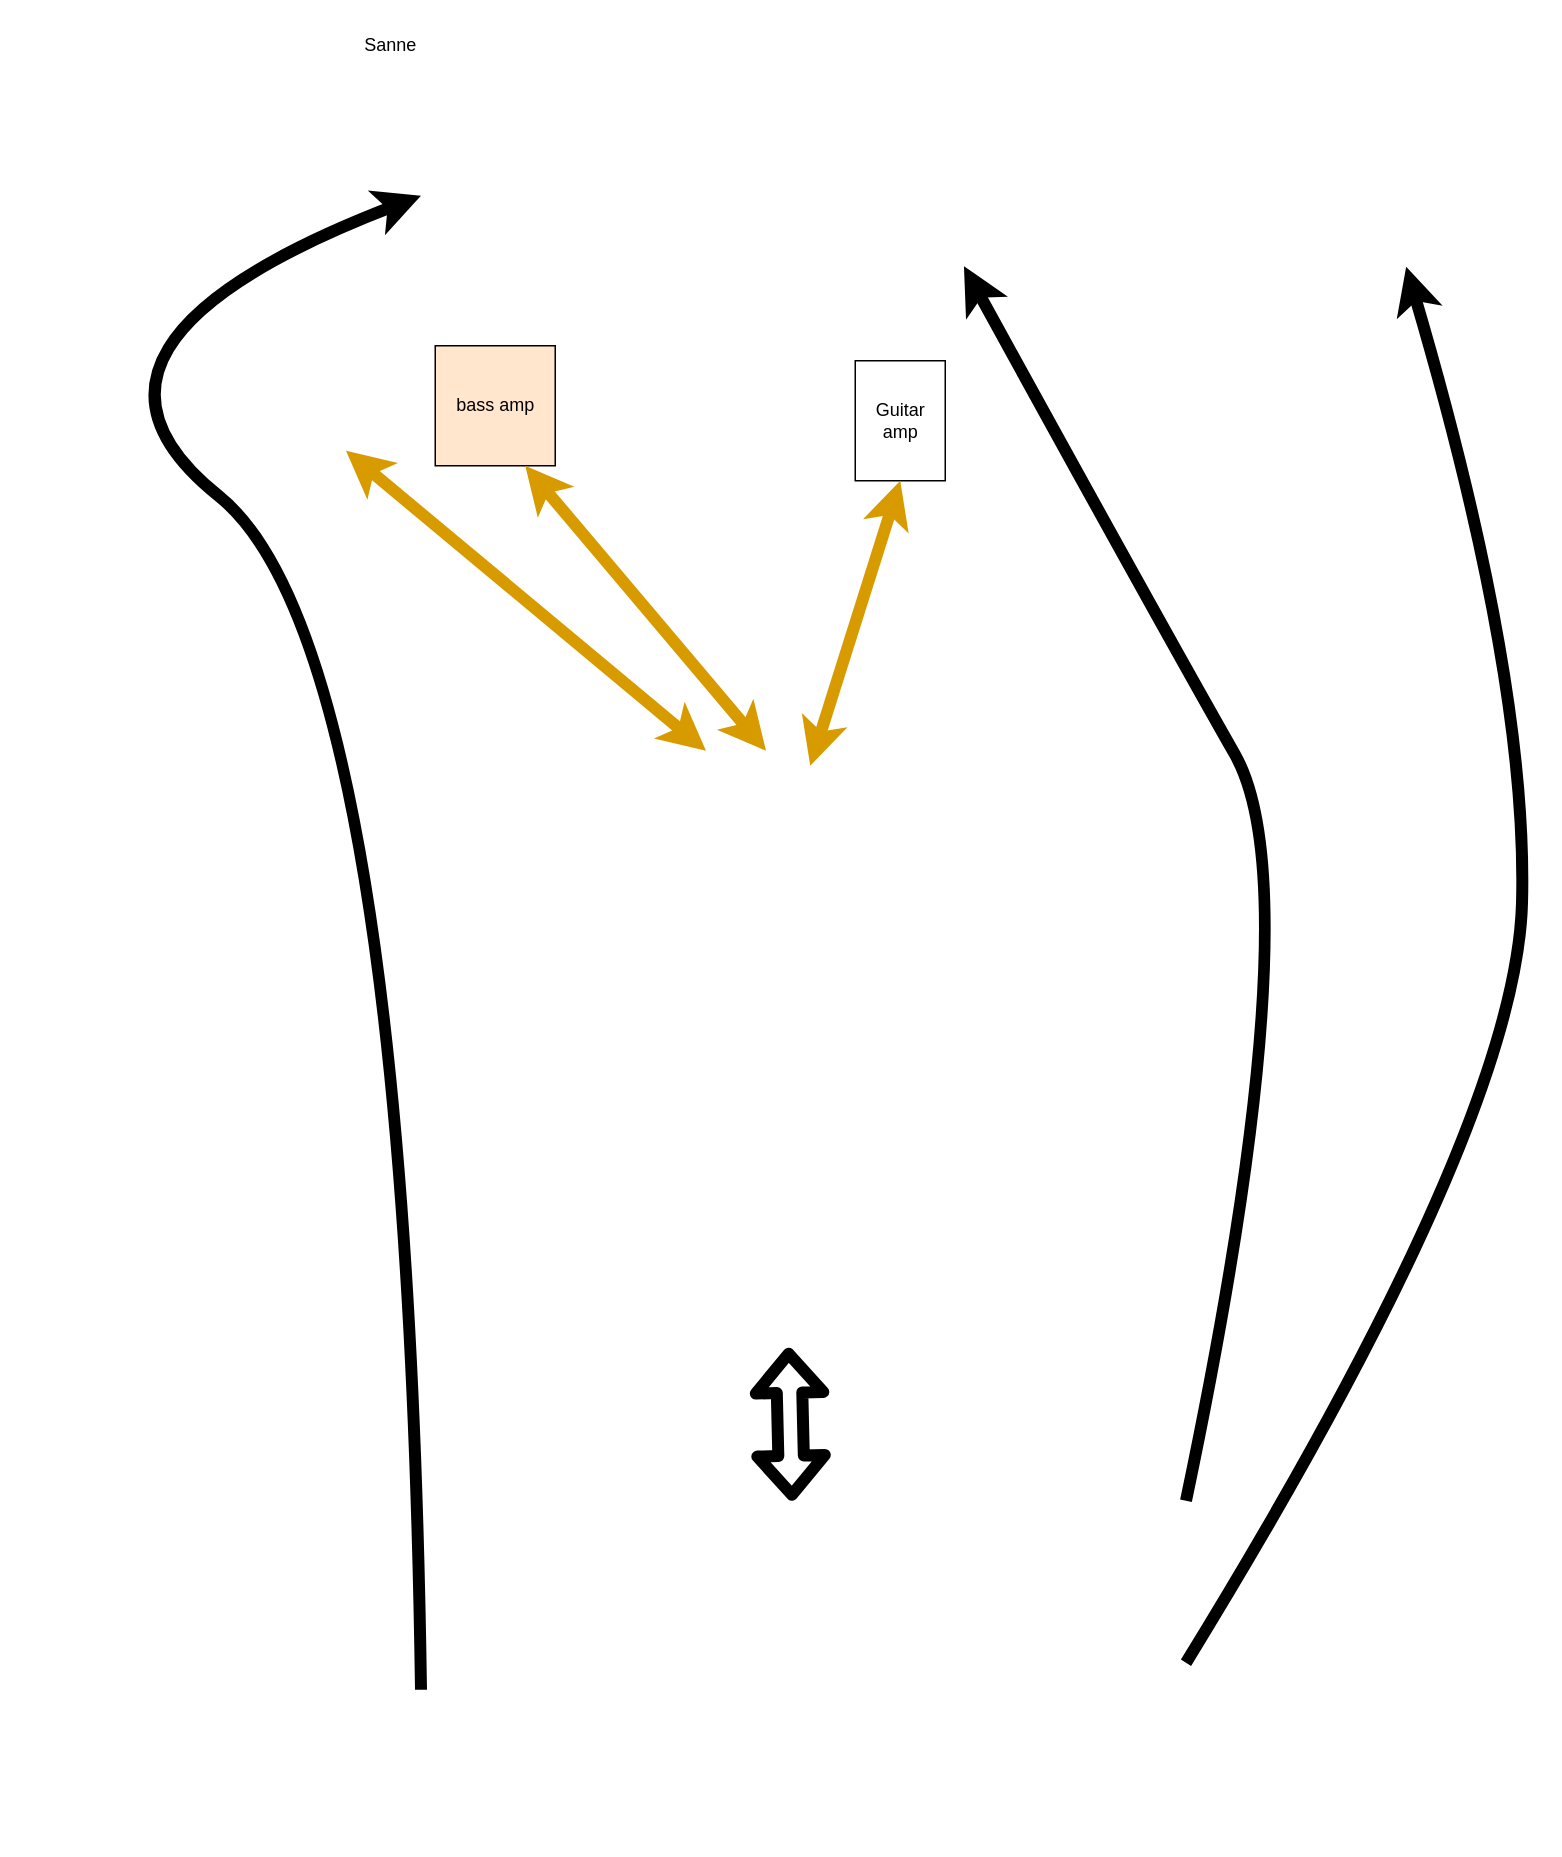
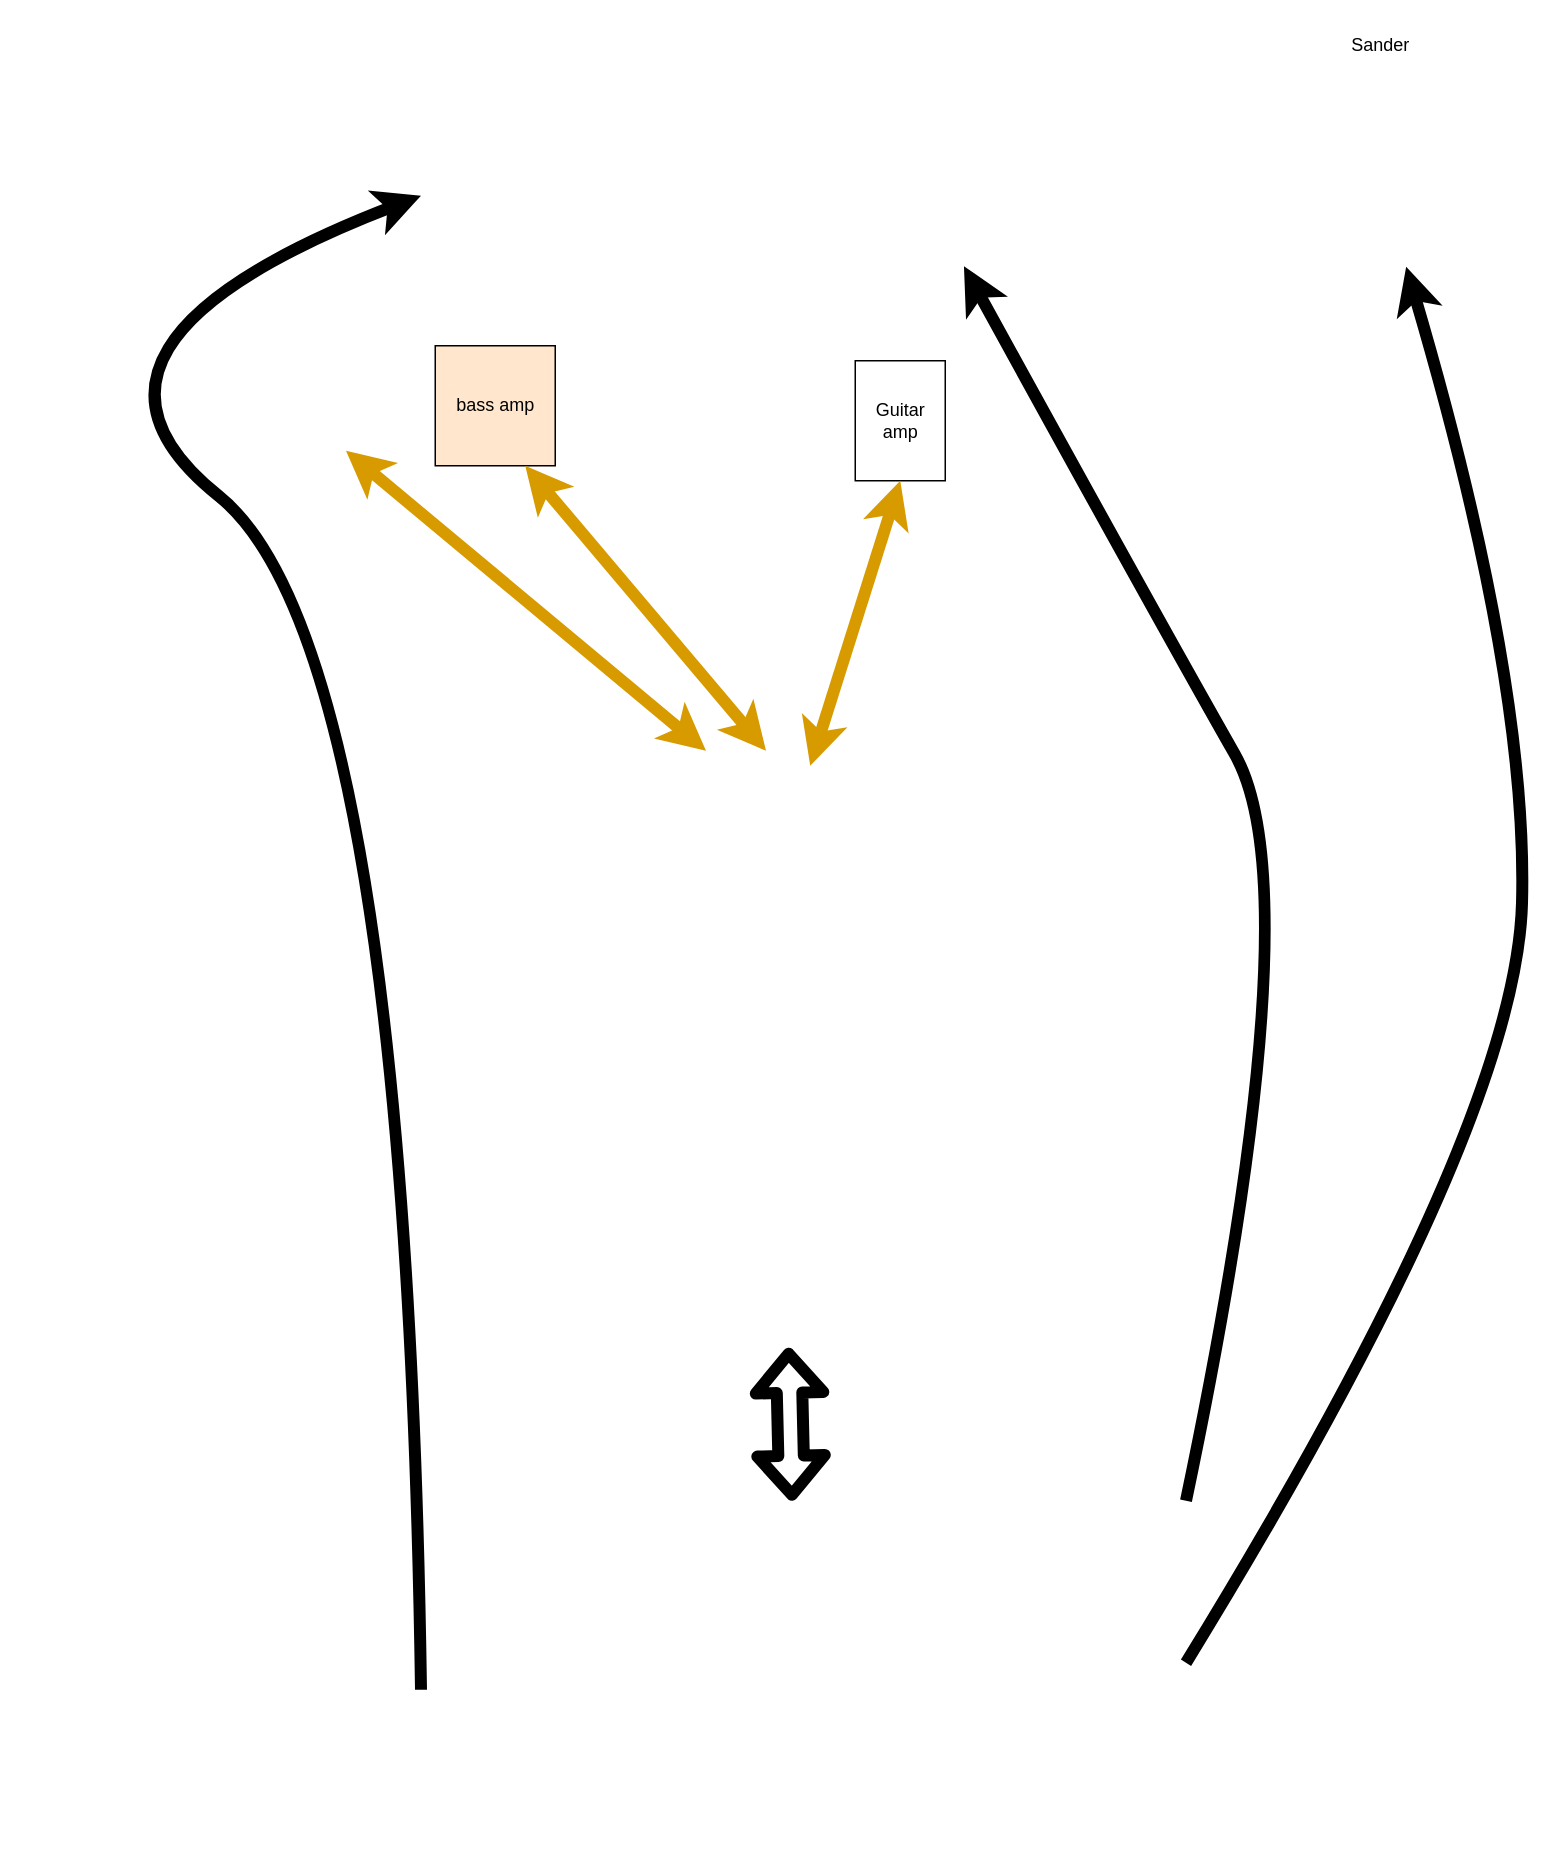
(391, 46) -> none
none -> (1380, 46)
